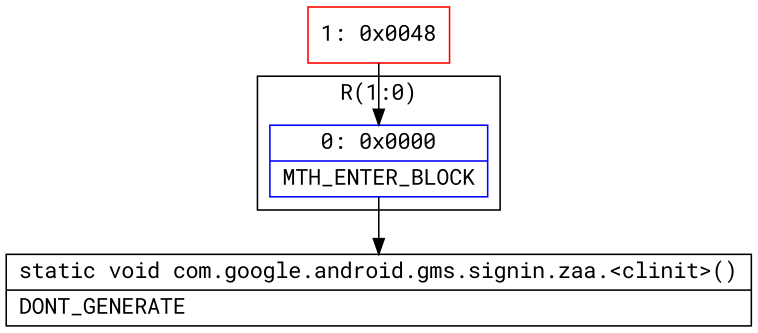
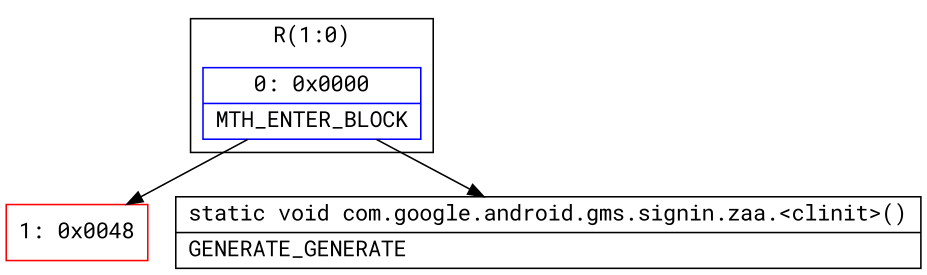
(379, 86) -> (194, 168)
(103, 307) -> (298, 250)
